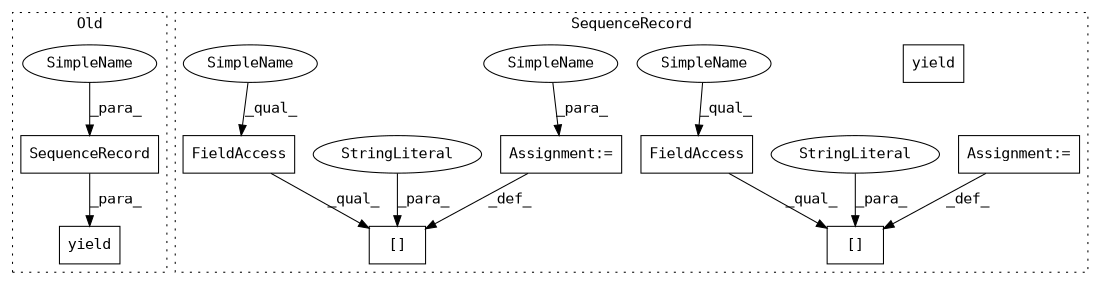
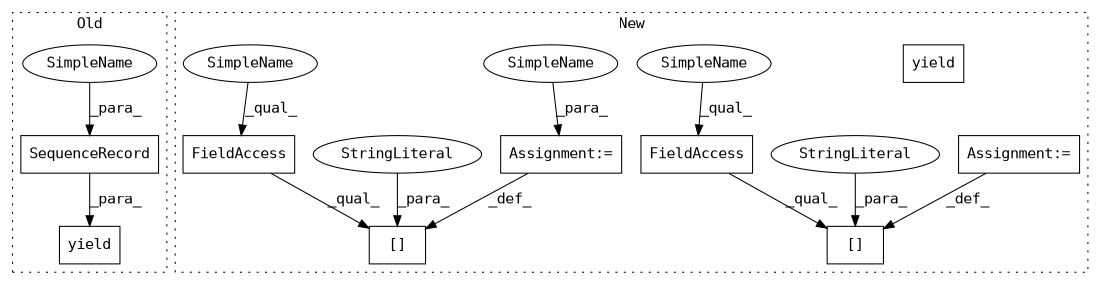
(632, 25) -> (632, 25)
